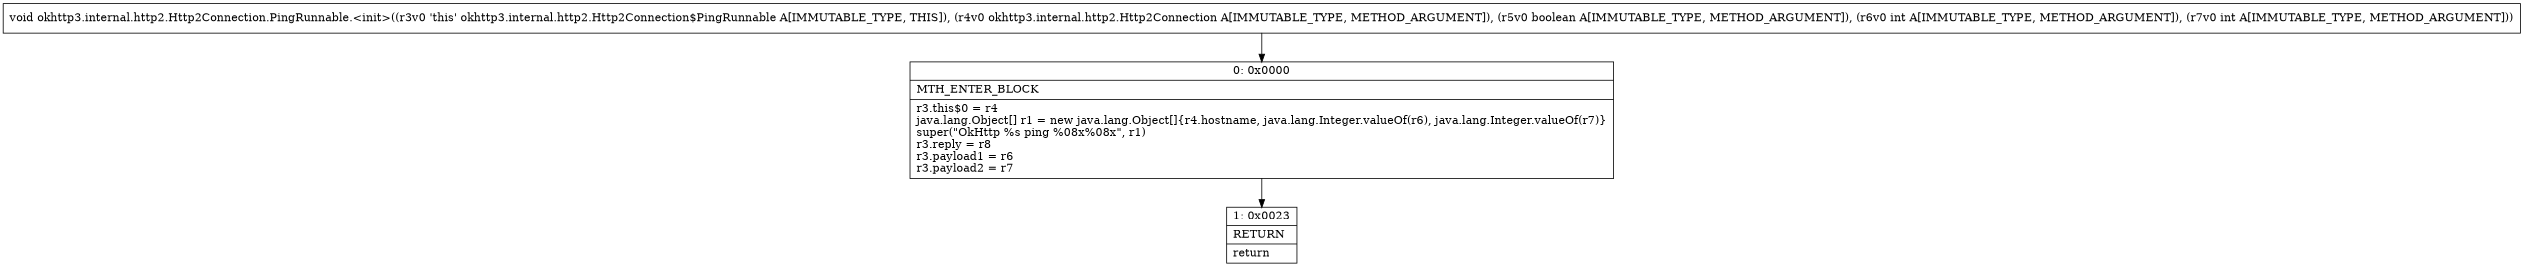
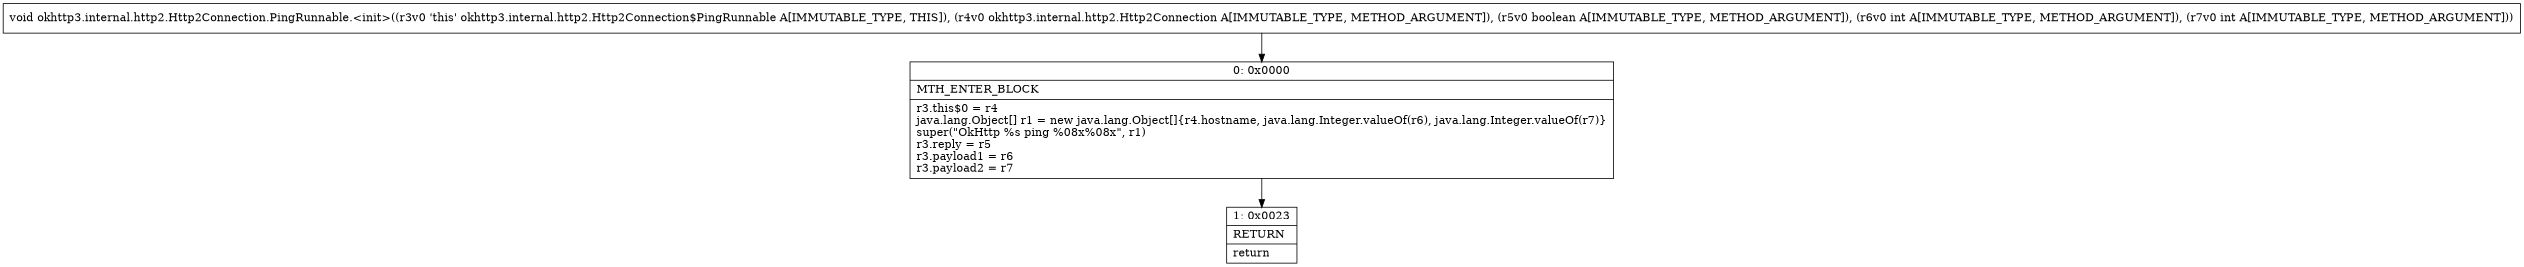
(954, 145) -> (954, 145)
